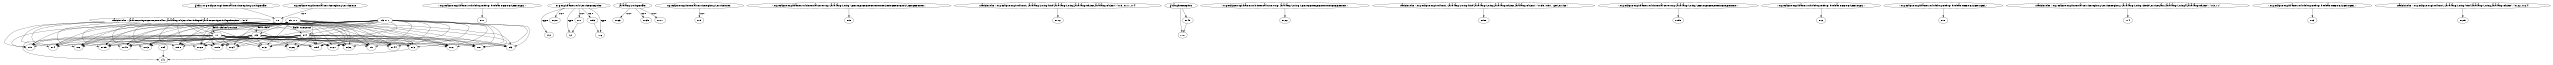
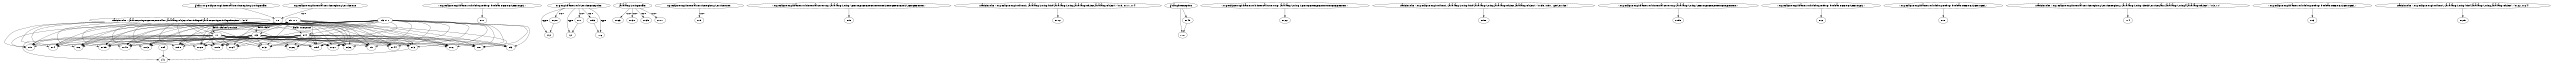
none -> (632, 20)
(407, 26) -> none
none -> (552, 27)
